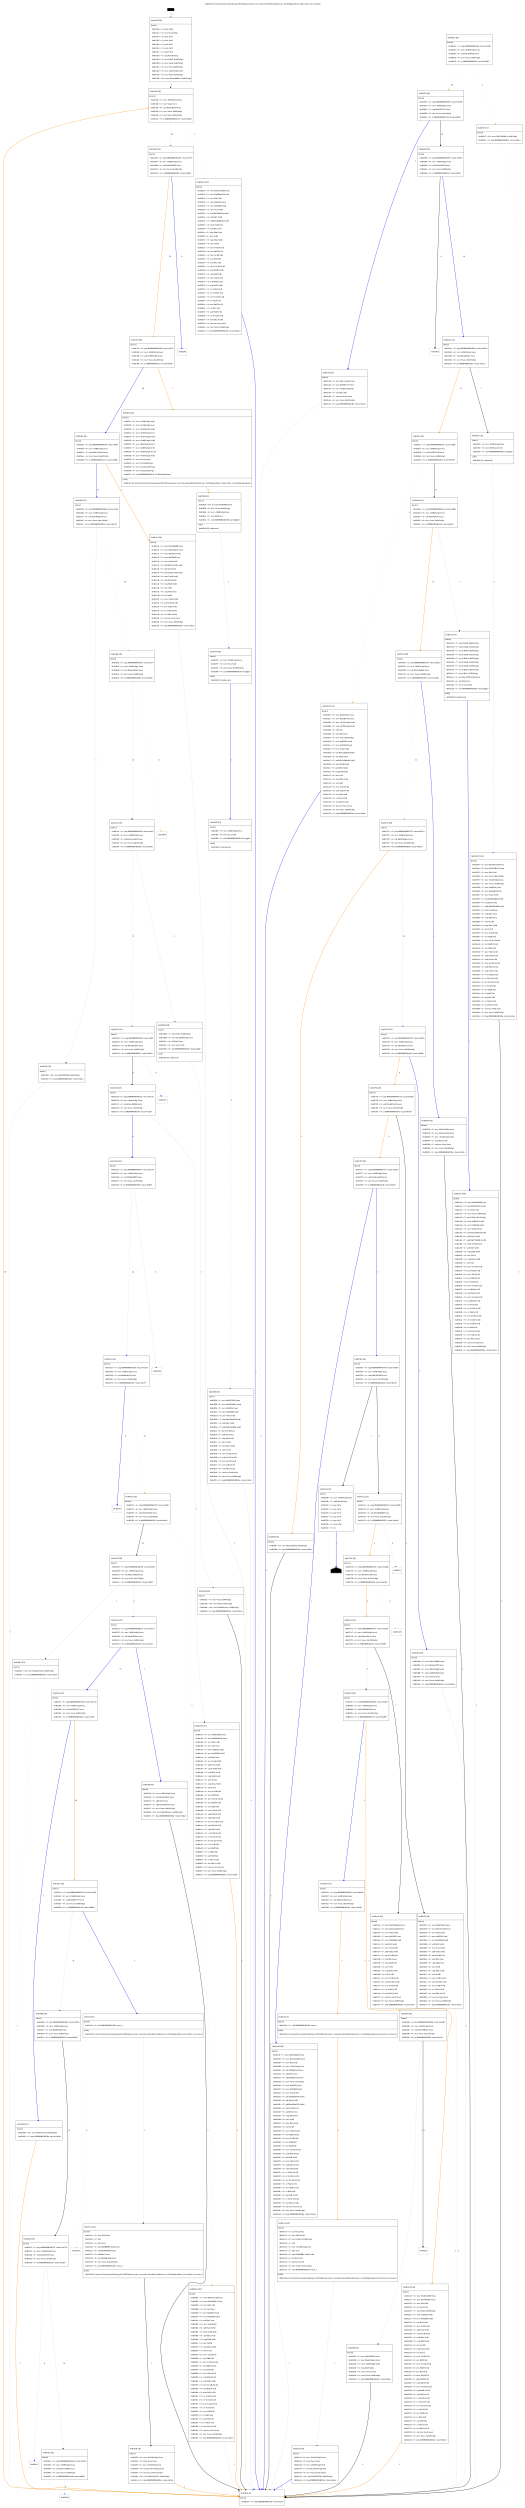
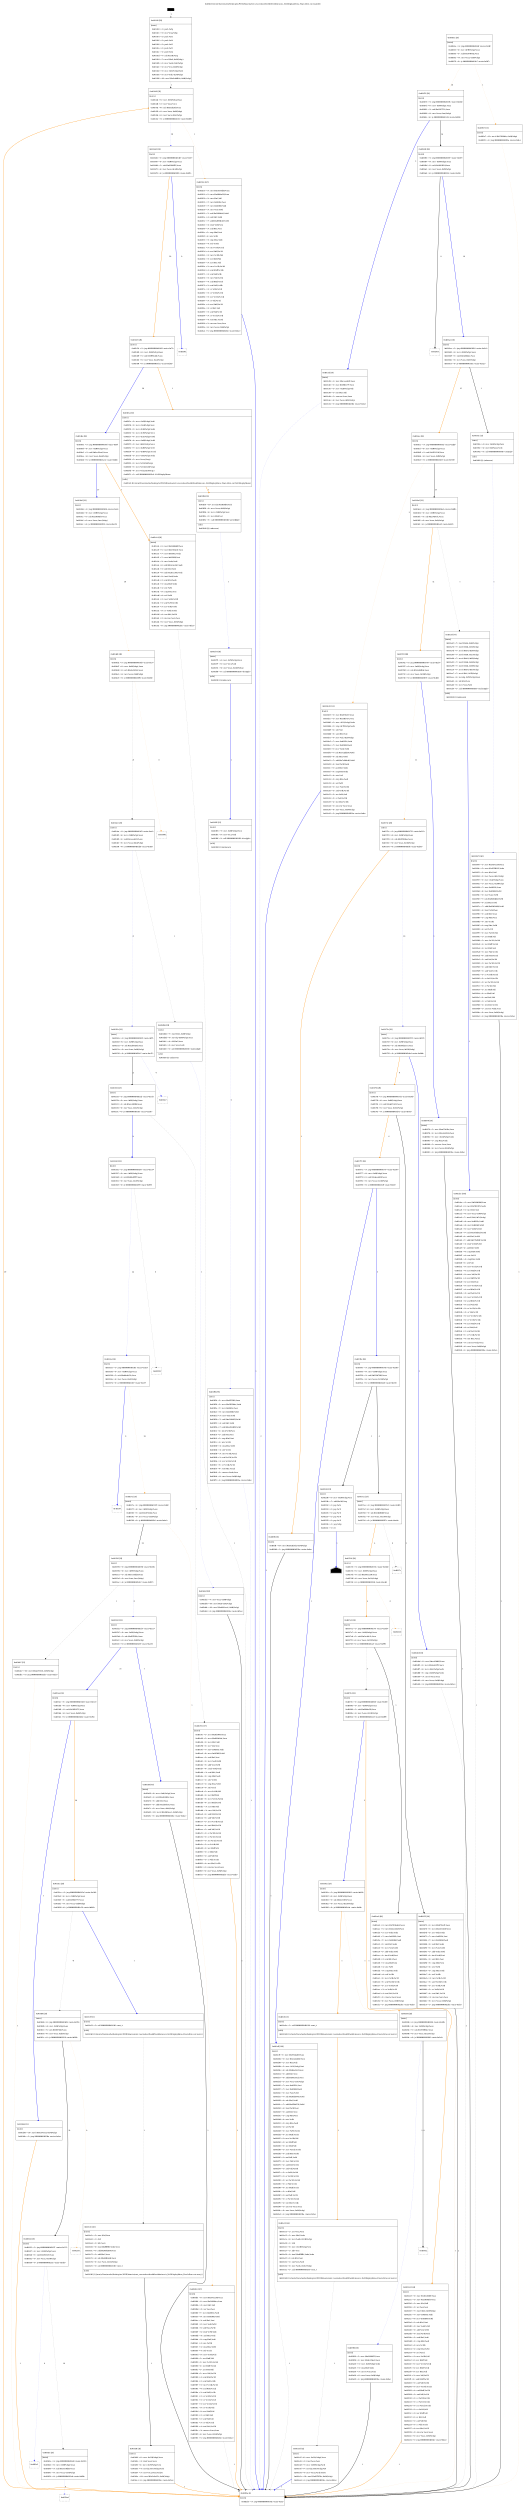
(62, 1073) -> none
(457, 2332) -> (457, 2332)
